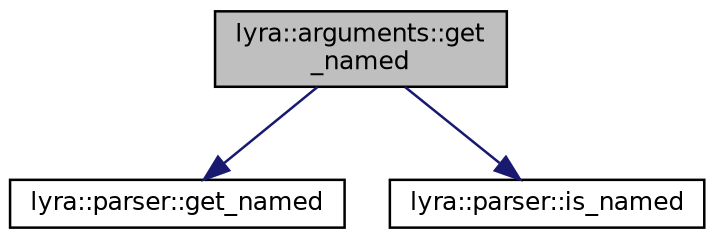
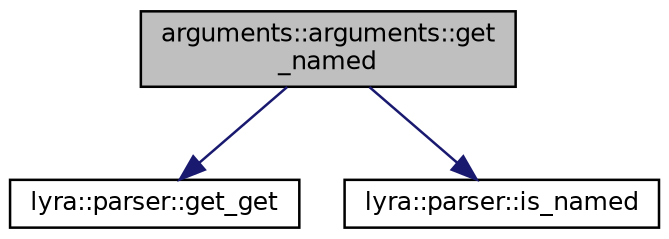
(361, 49) -> (328, 49)
(177, 204) -> (155, 204)
